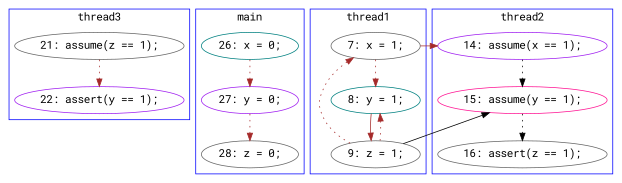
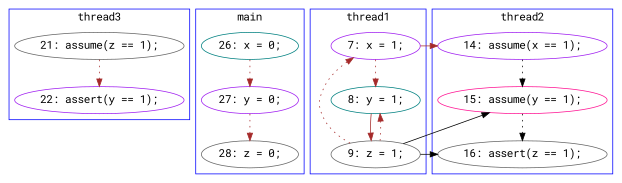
(376, 46) -> (376, 46)
none -> (425, 154)
